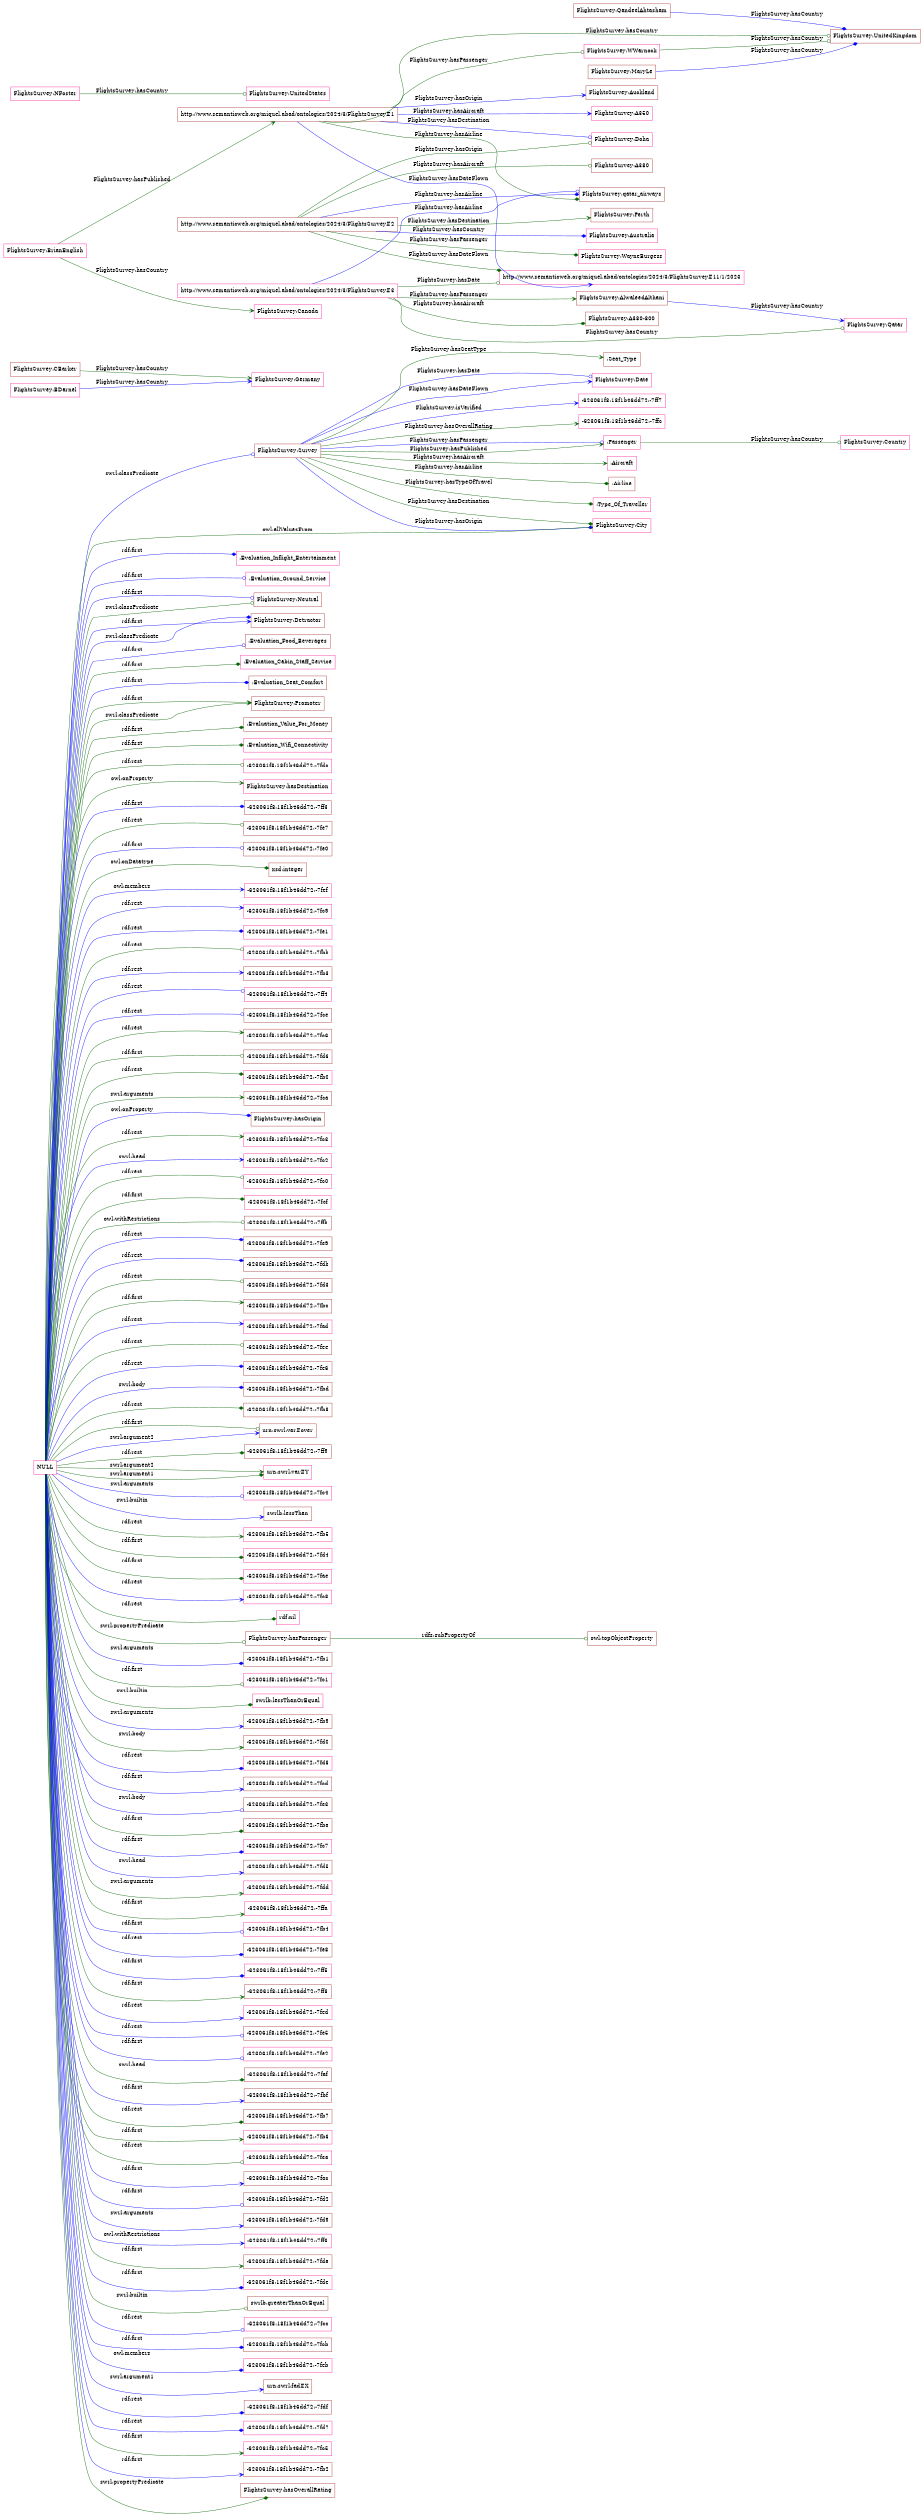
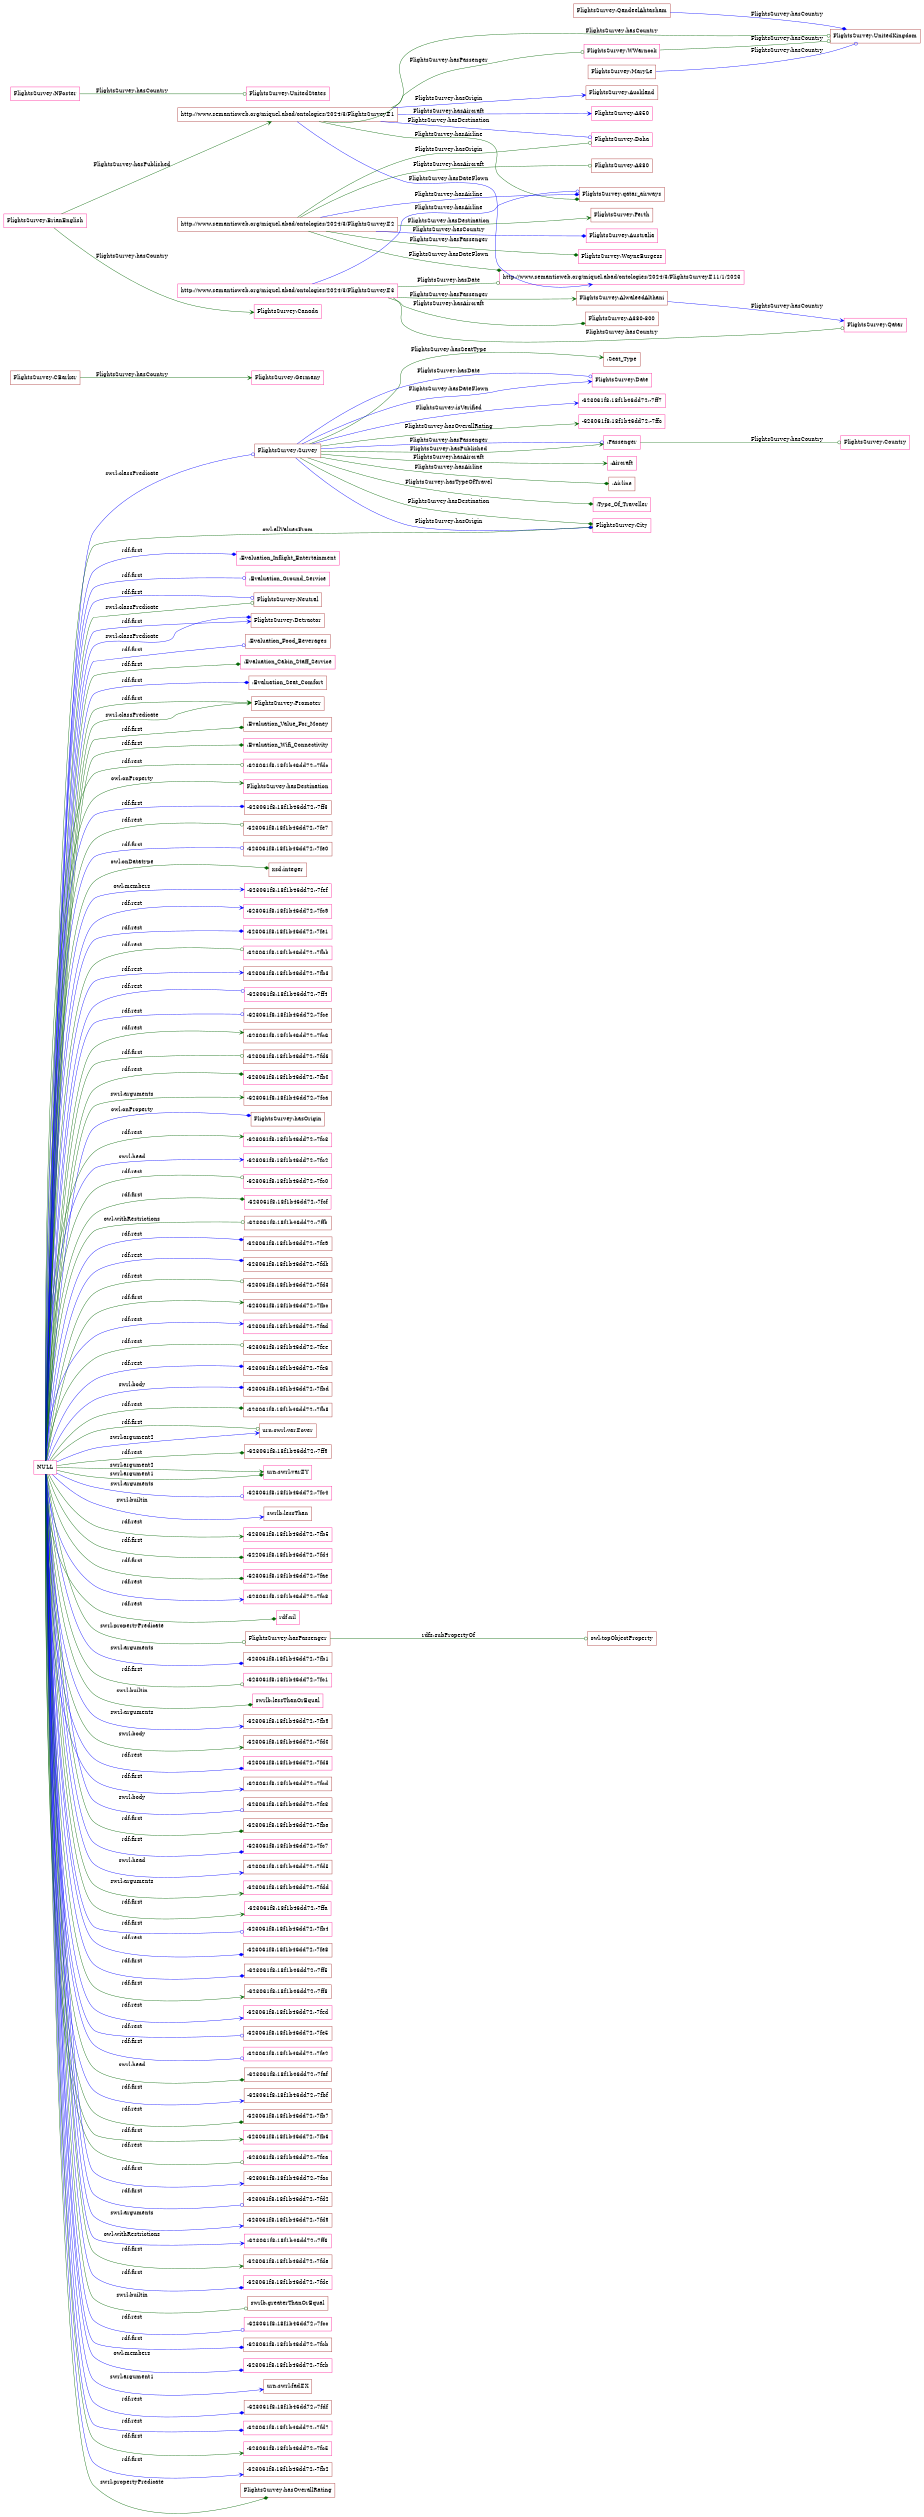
(755, 64) -> (756, 64)
(45, 390) -> none
(288, 1971) -> (288, 1971)
